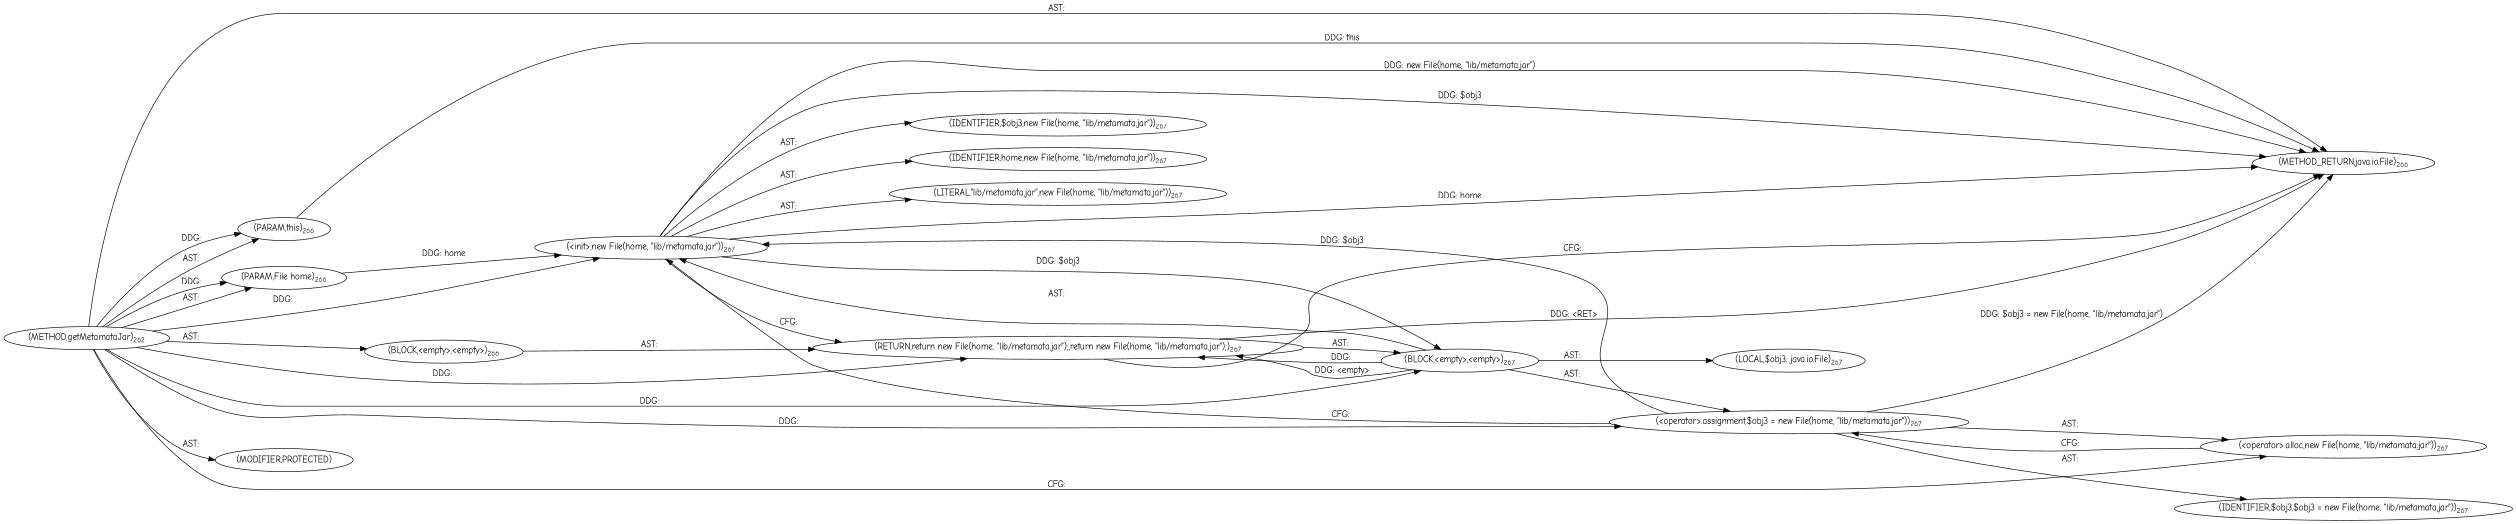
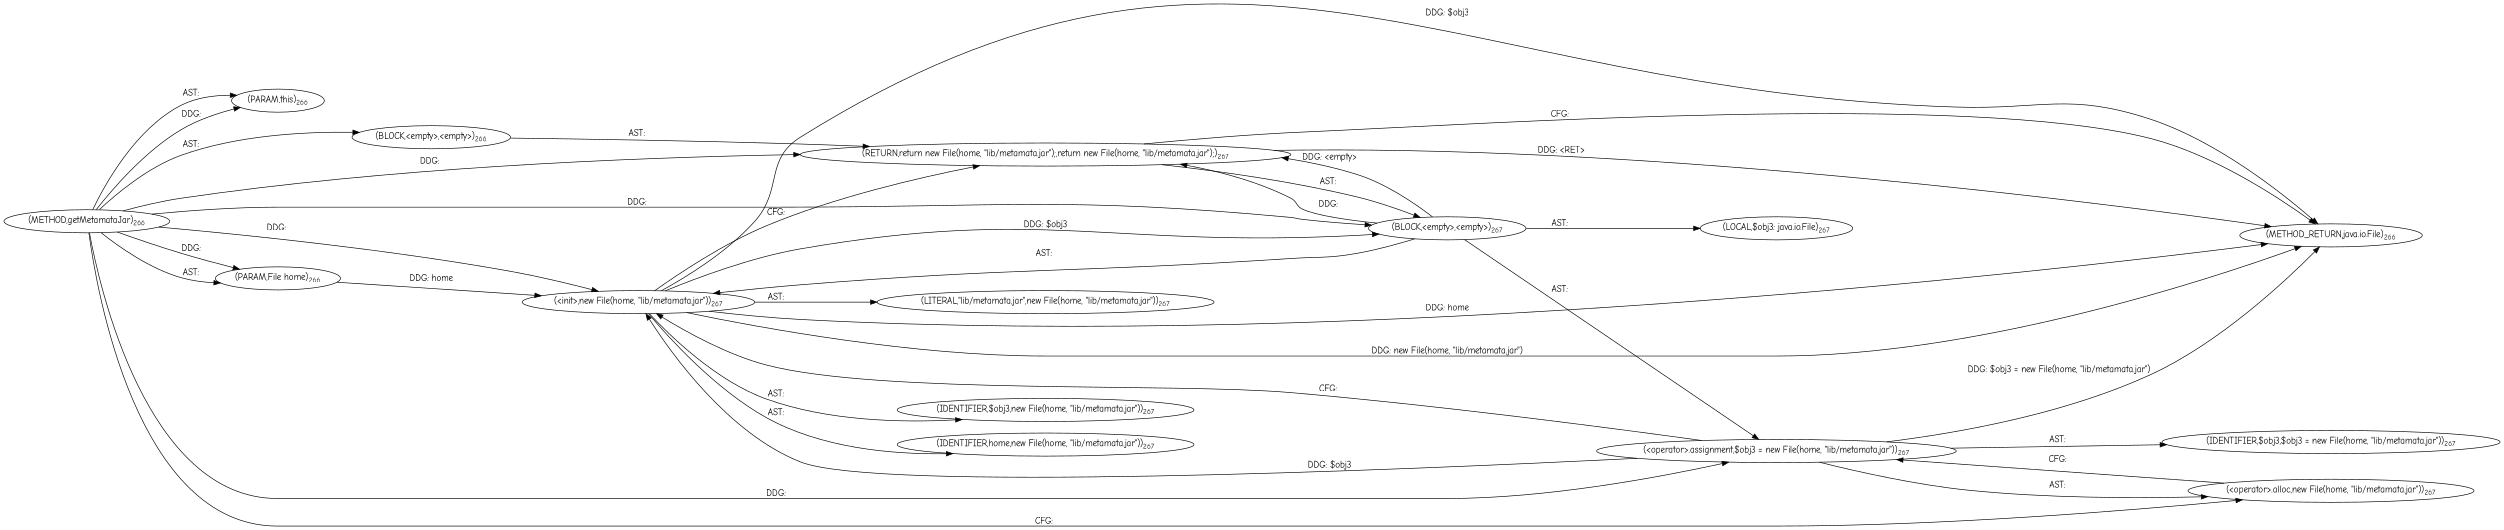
(1117, 13) -> none
(1288, 43) -> none
(139, 337) -> (139, 220)
(284, 460) -> none
